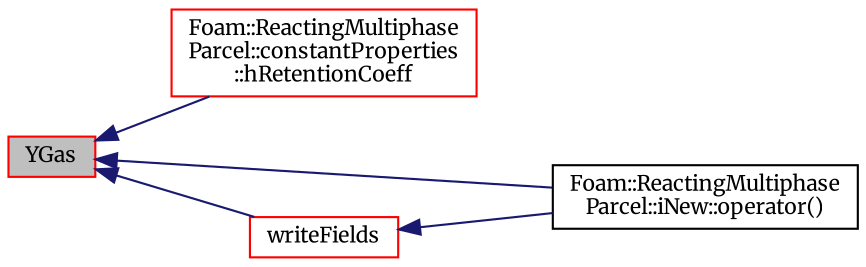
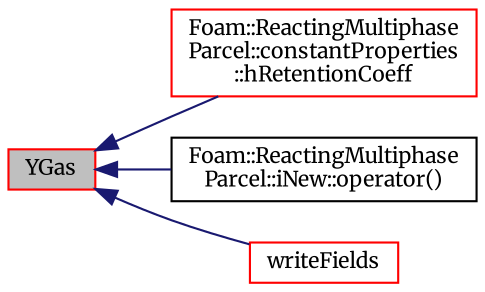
(486, 220) -> none
